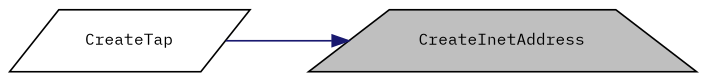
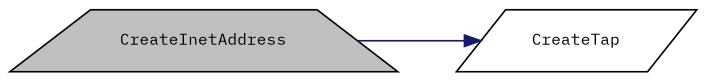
(279, 41) -> (411, 41)
